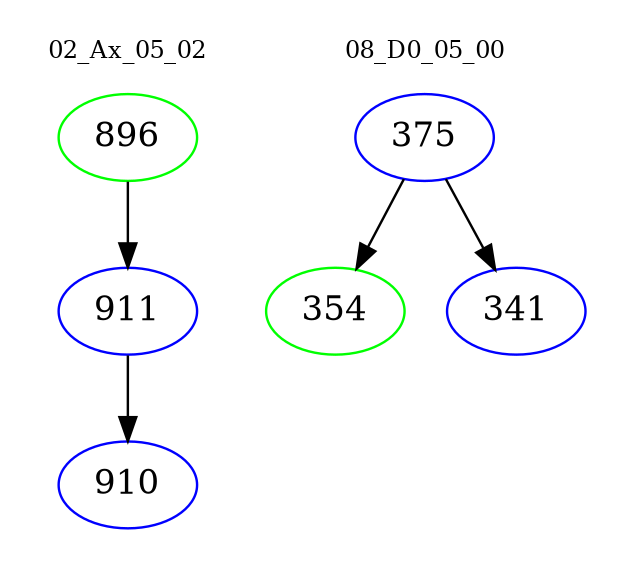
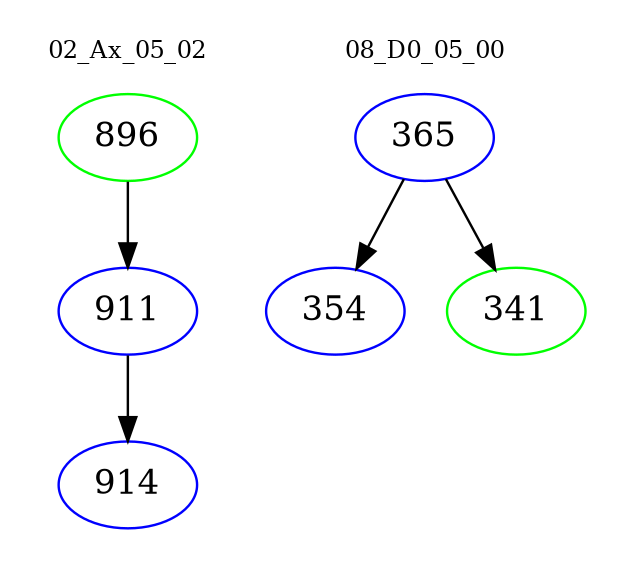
(425, 138) -> (425, 138)
(335, 311) -> (335, 311)
(516, 311) -> (516, 311)
(128, 485) -> (128, 485)
